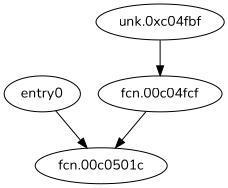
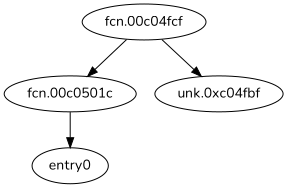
(160, 53) -> (178, 55)
(68, 125) -> (70, 125)
